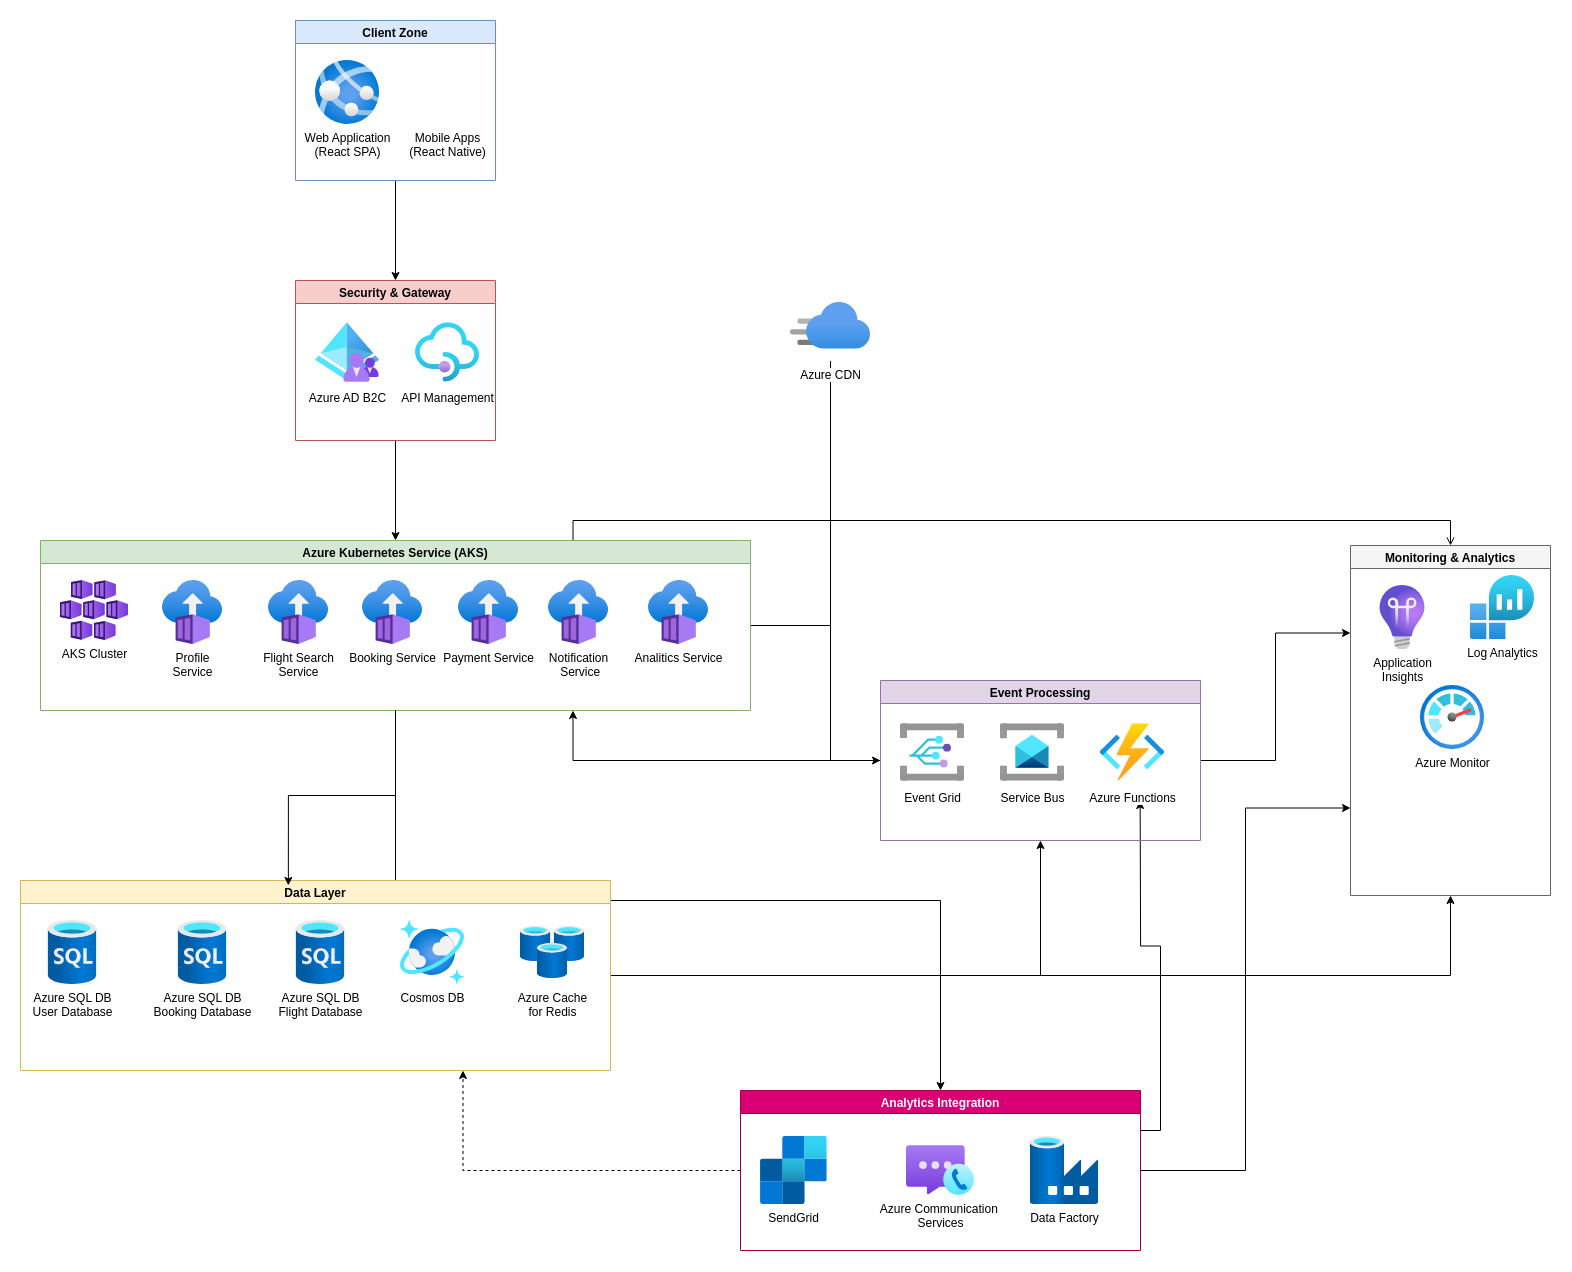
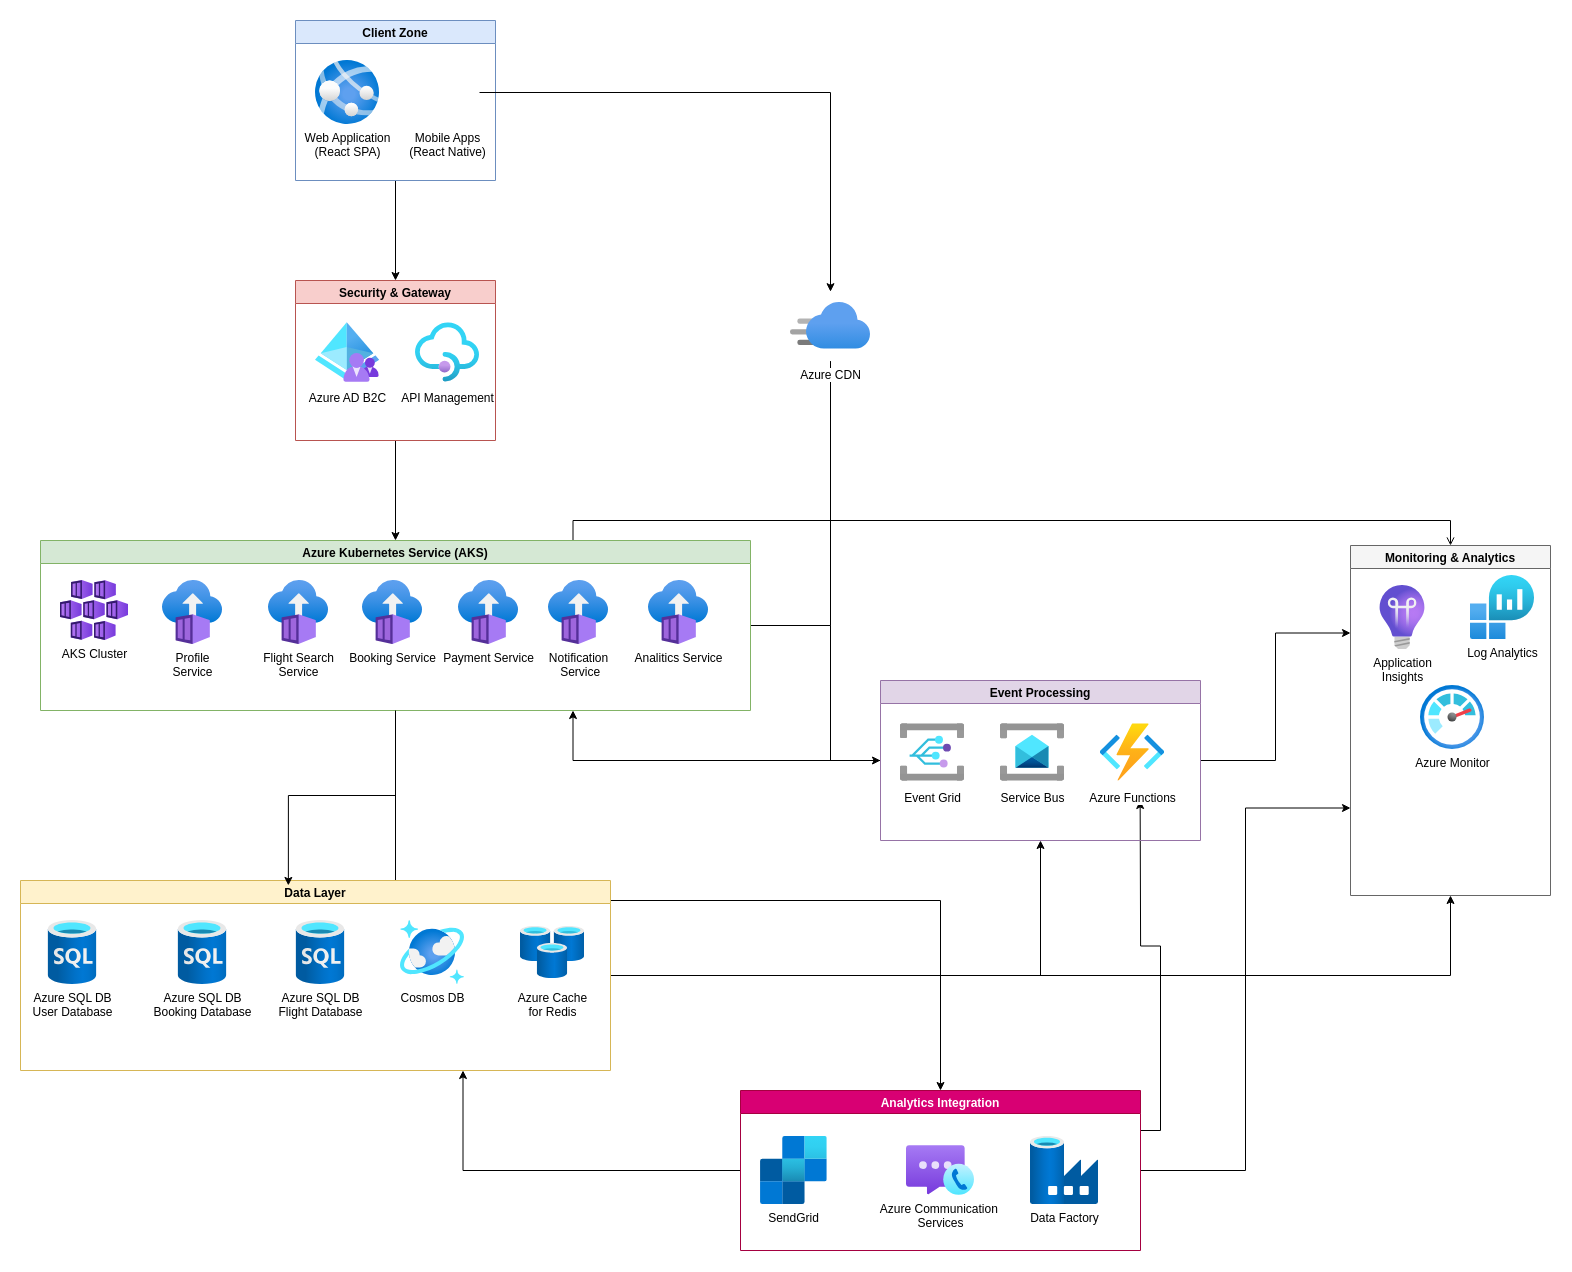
none -> (751, 93)
(554, 1171) -> (554, 1171)
